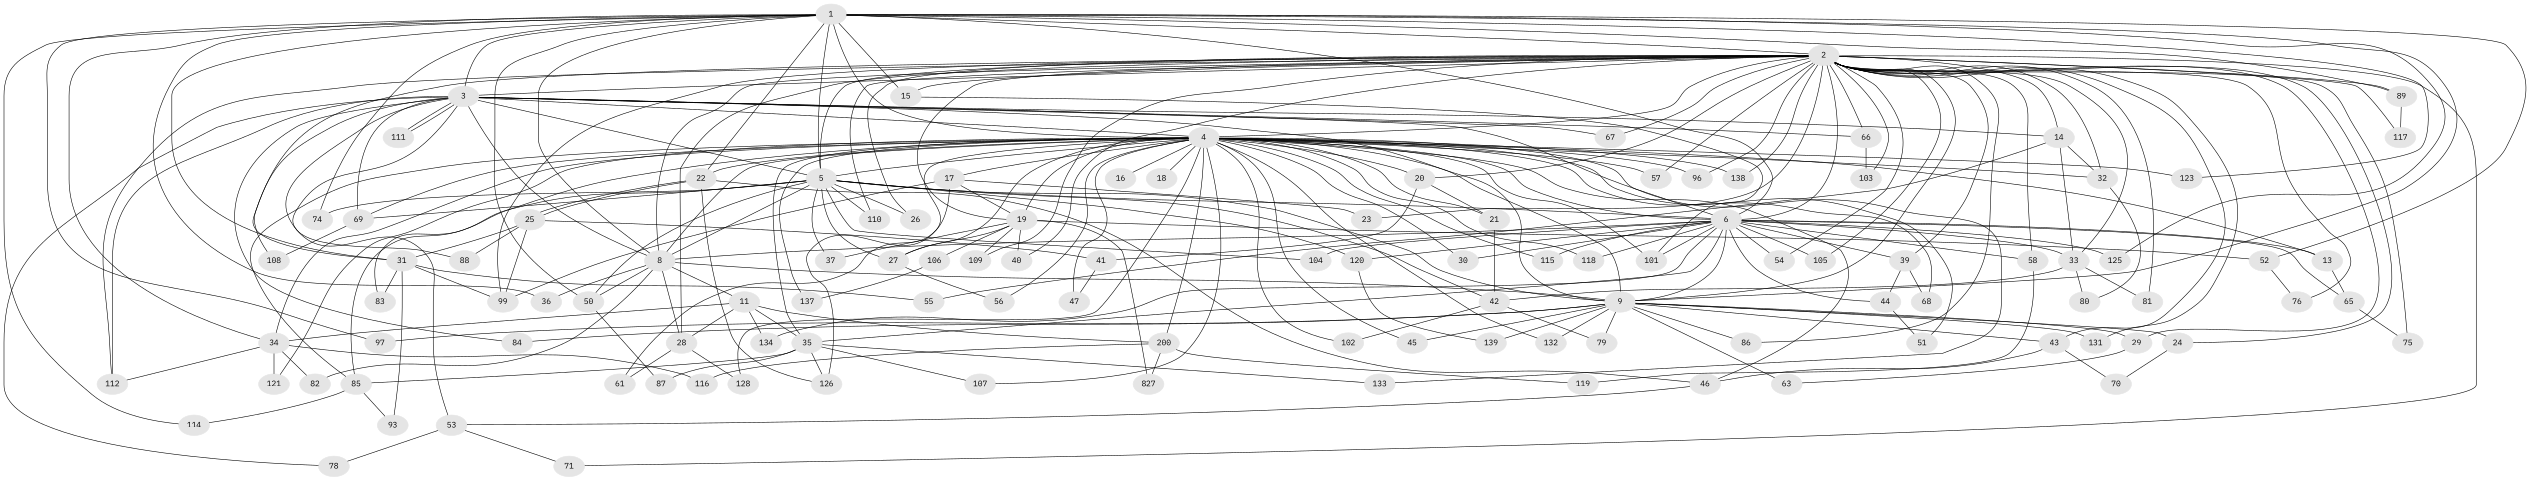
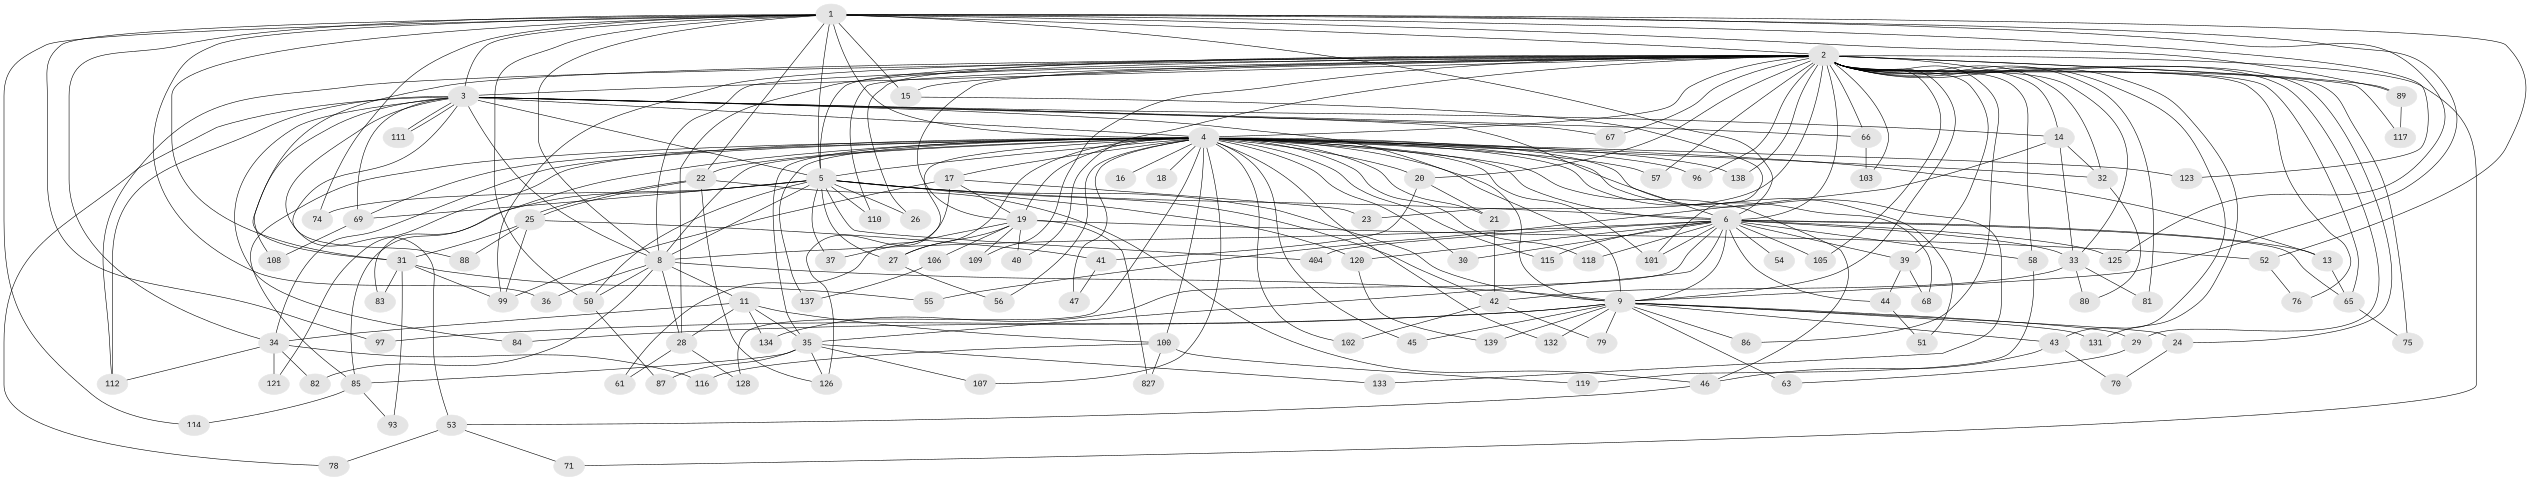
(1894, 176) -> (2233, 78)
(1316, 261) -> (1316, 261)
(1164, 343) -> (1164, 343)
